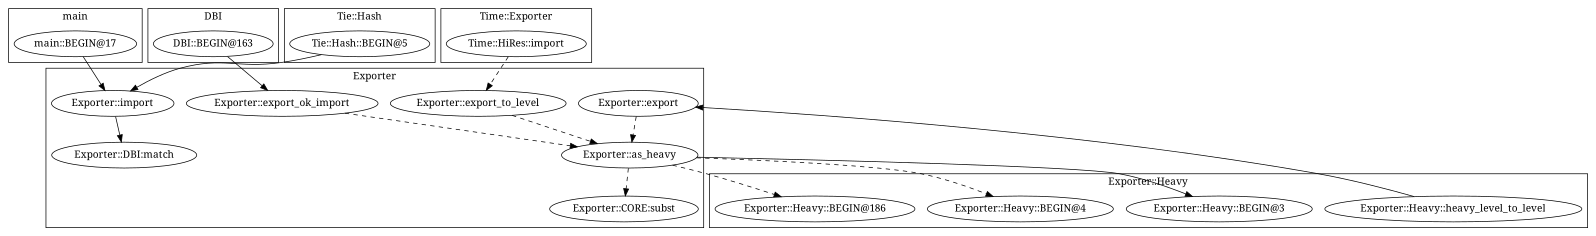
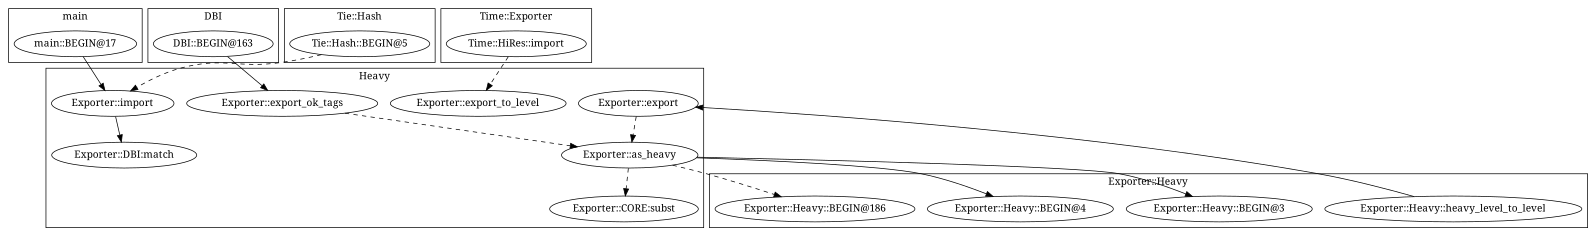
(227, 63) -> (227, 63)
(375, 76) -> (375, 76)
(282, 103) -> (282, 103)
(551, 128) -> none
(843, 165) -> (843, 165)
